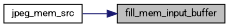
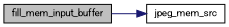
(95, 14) -> (124, 14)
